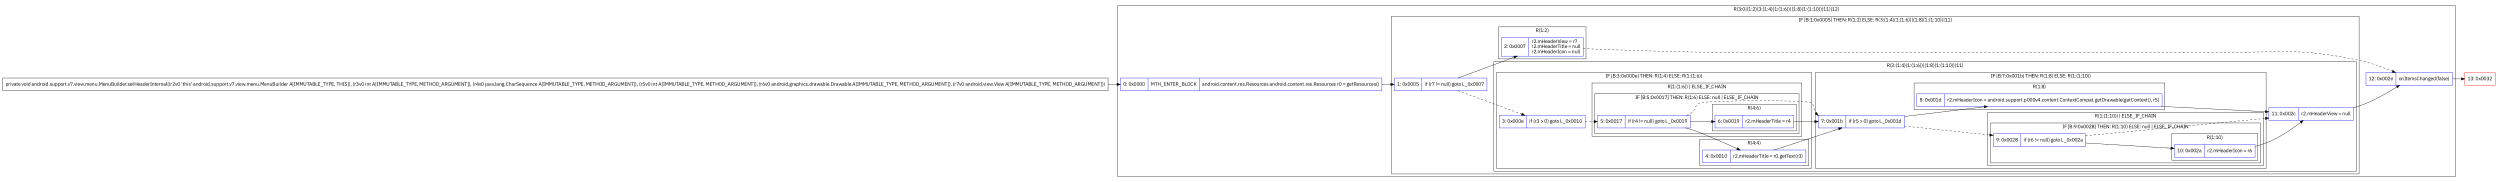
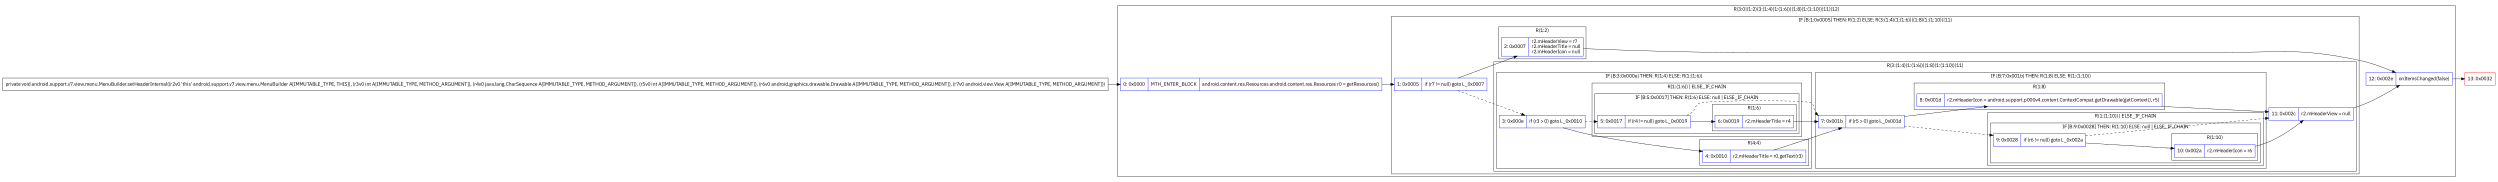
(1989, 53) -> (1989, 53)
(1754, 108) -> (1754, 108)
(1720, 141) -> (1631, 142)
